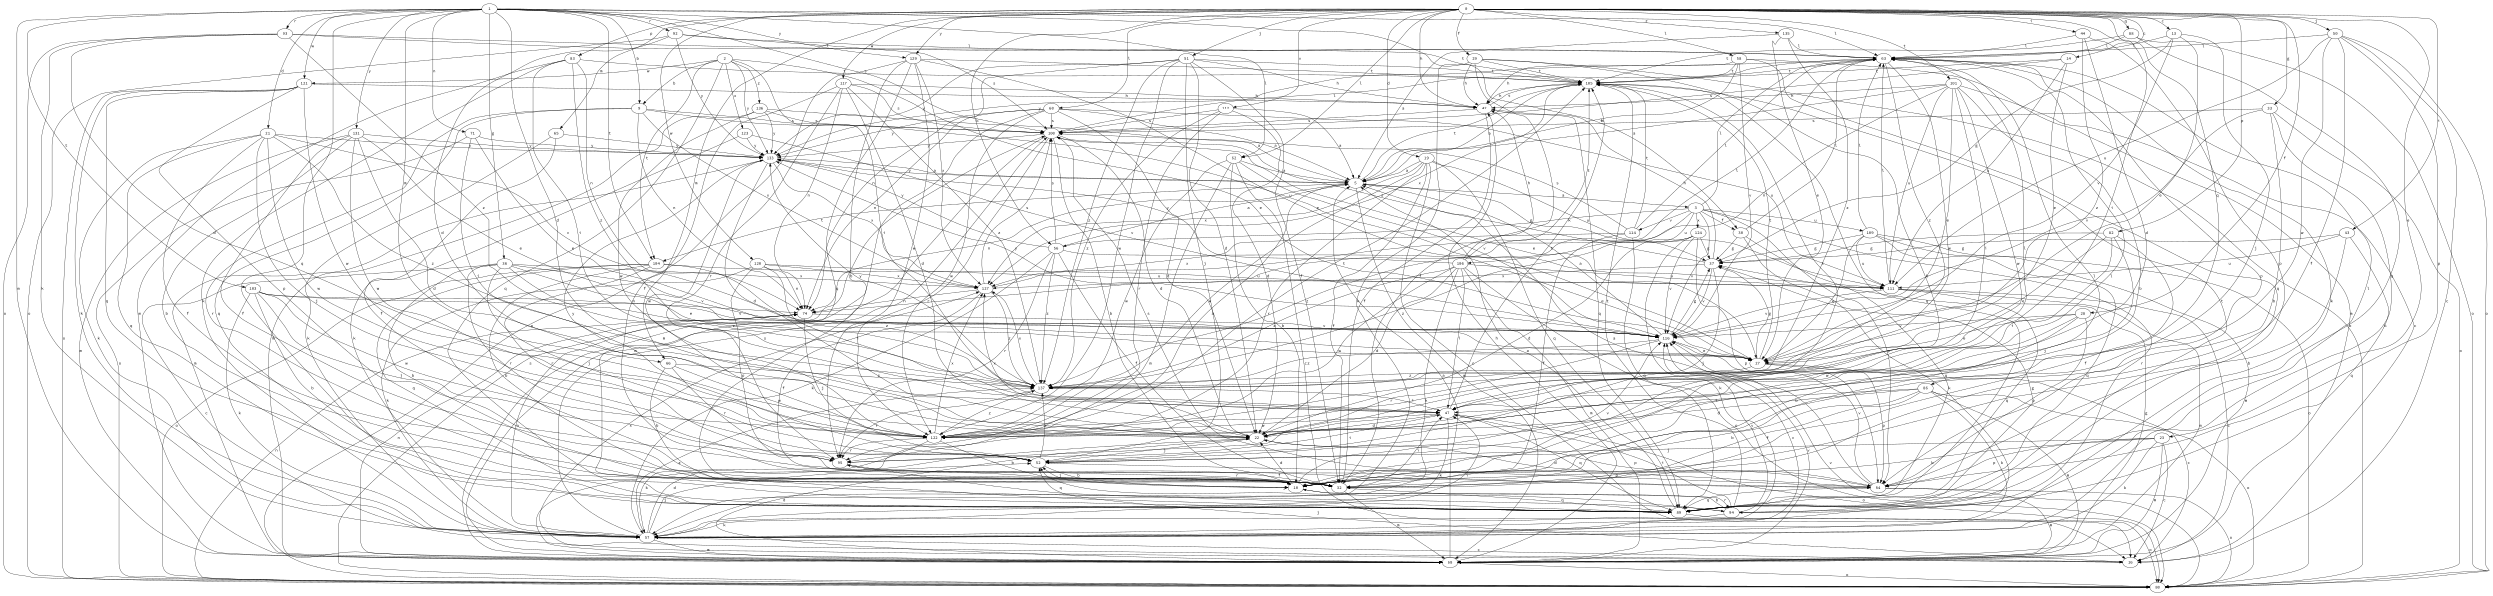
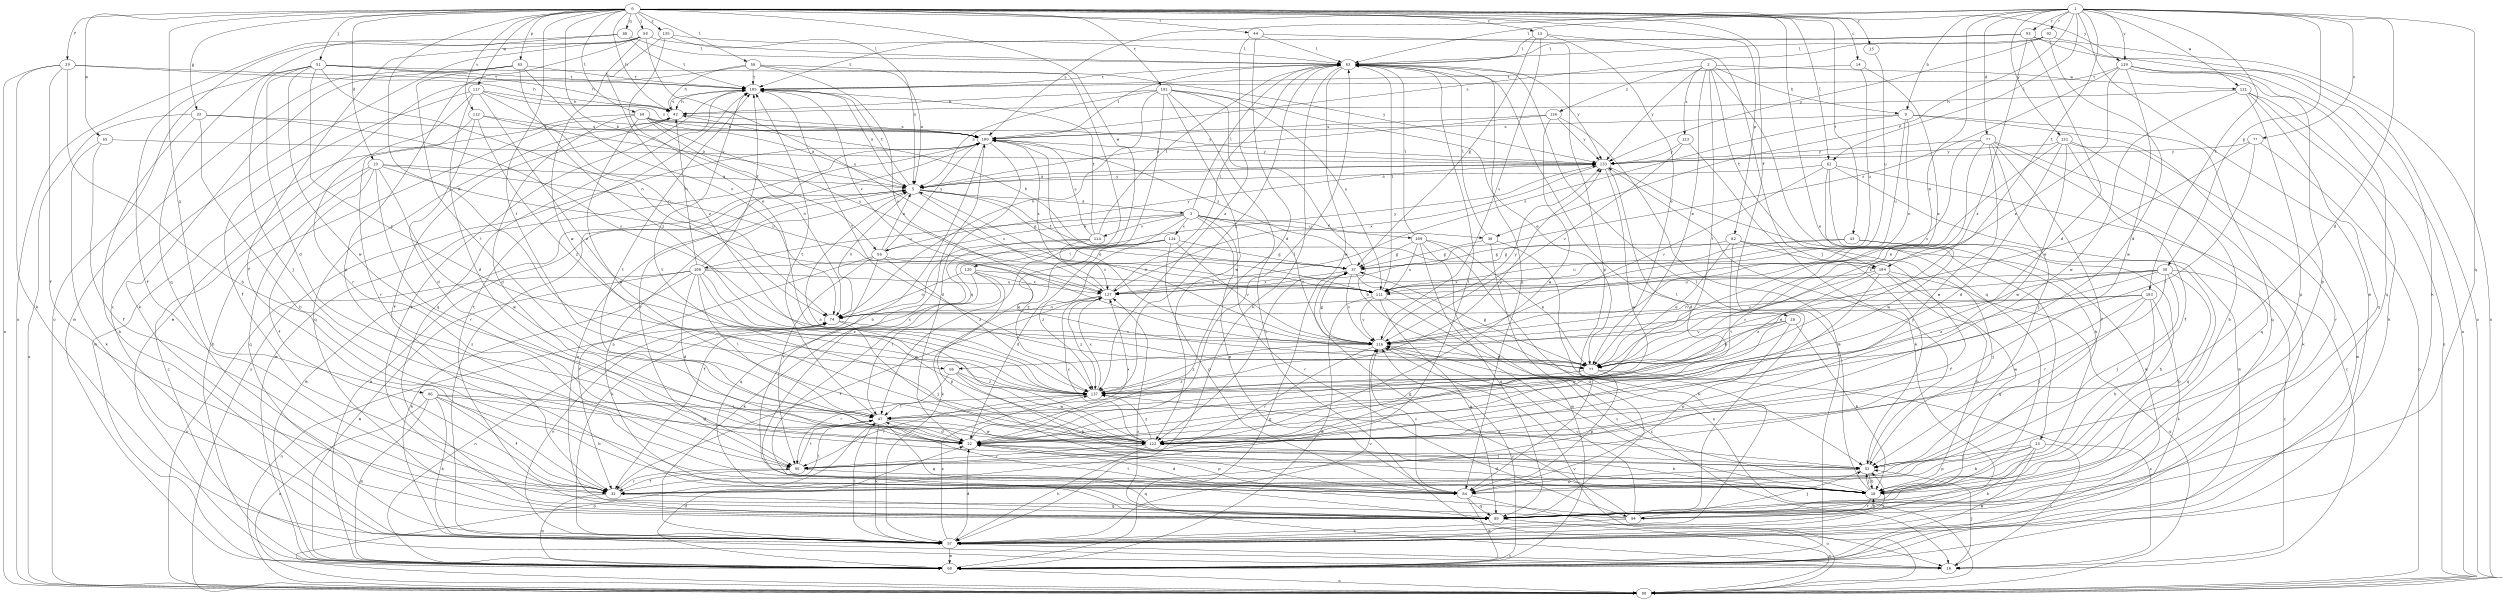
none -> (1871, 49)
(1537, 110) -> none
none -> (998, 241)
